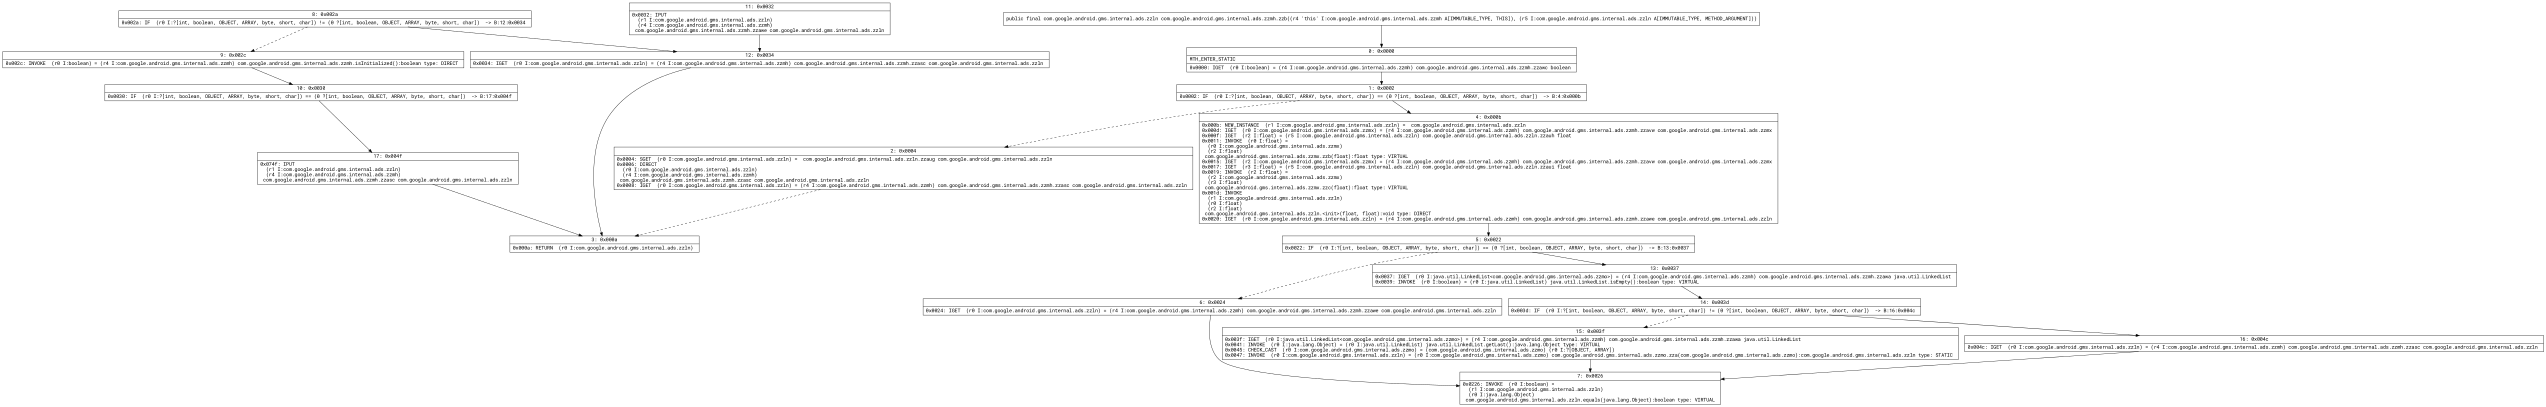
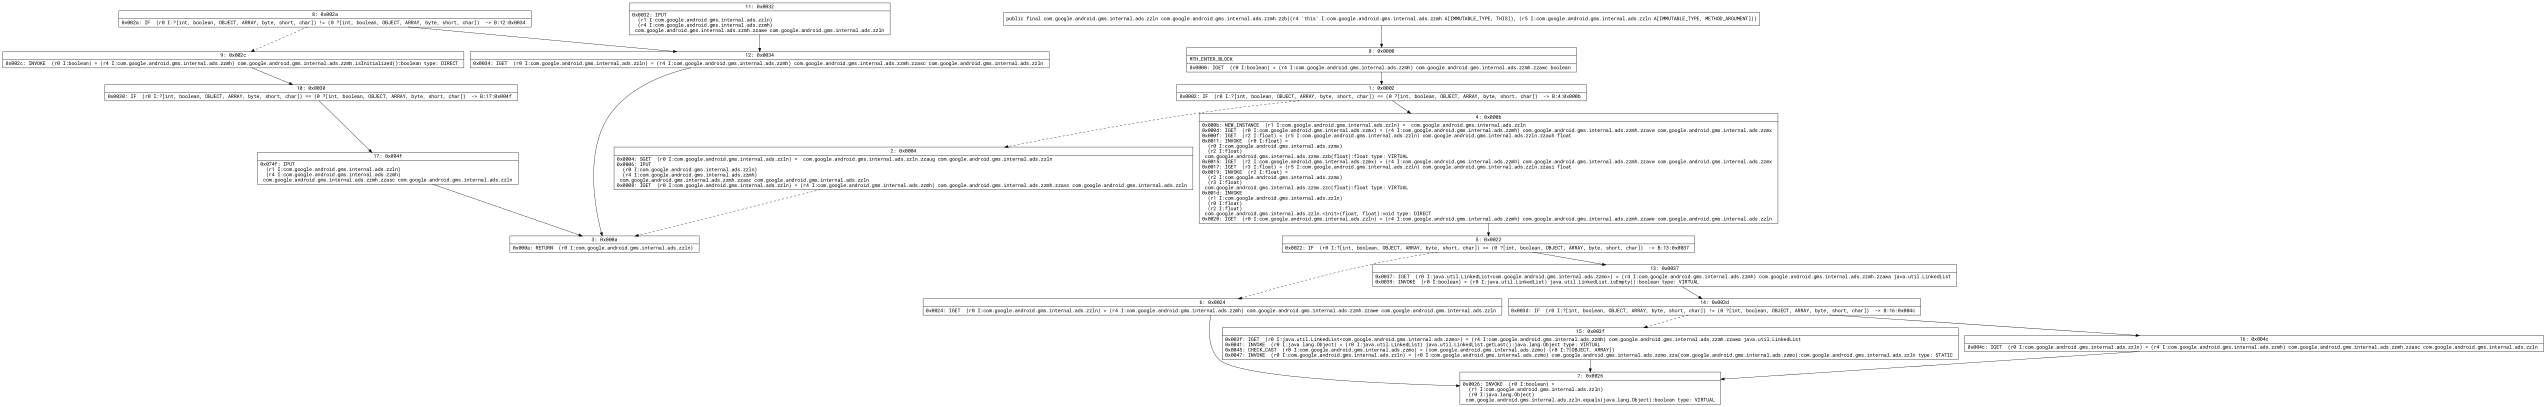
(1213, 59) -> (1211, 59)
(640, 165) -> (637, 165)
(1510, 384) -> (1510, 384)
